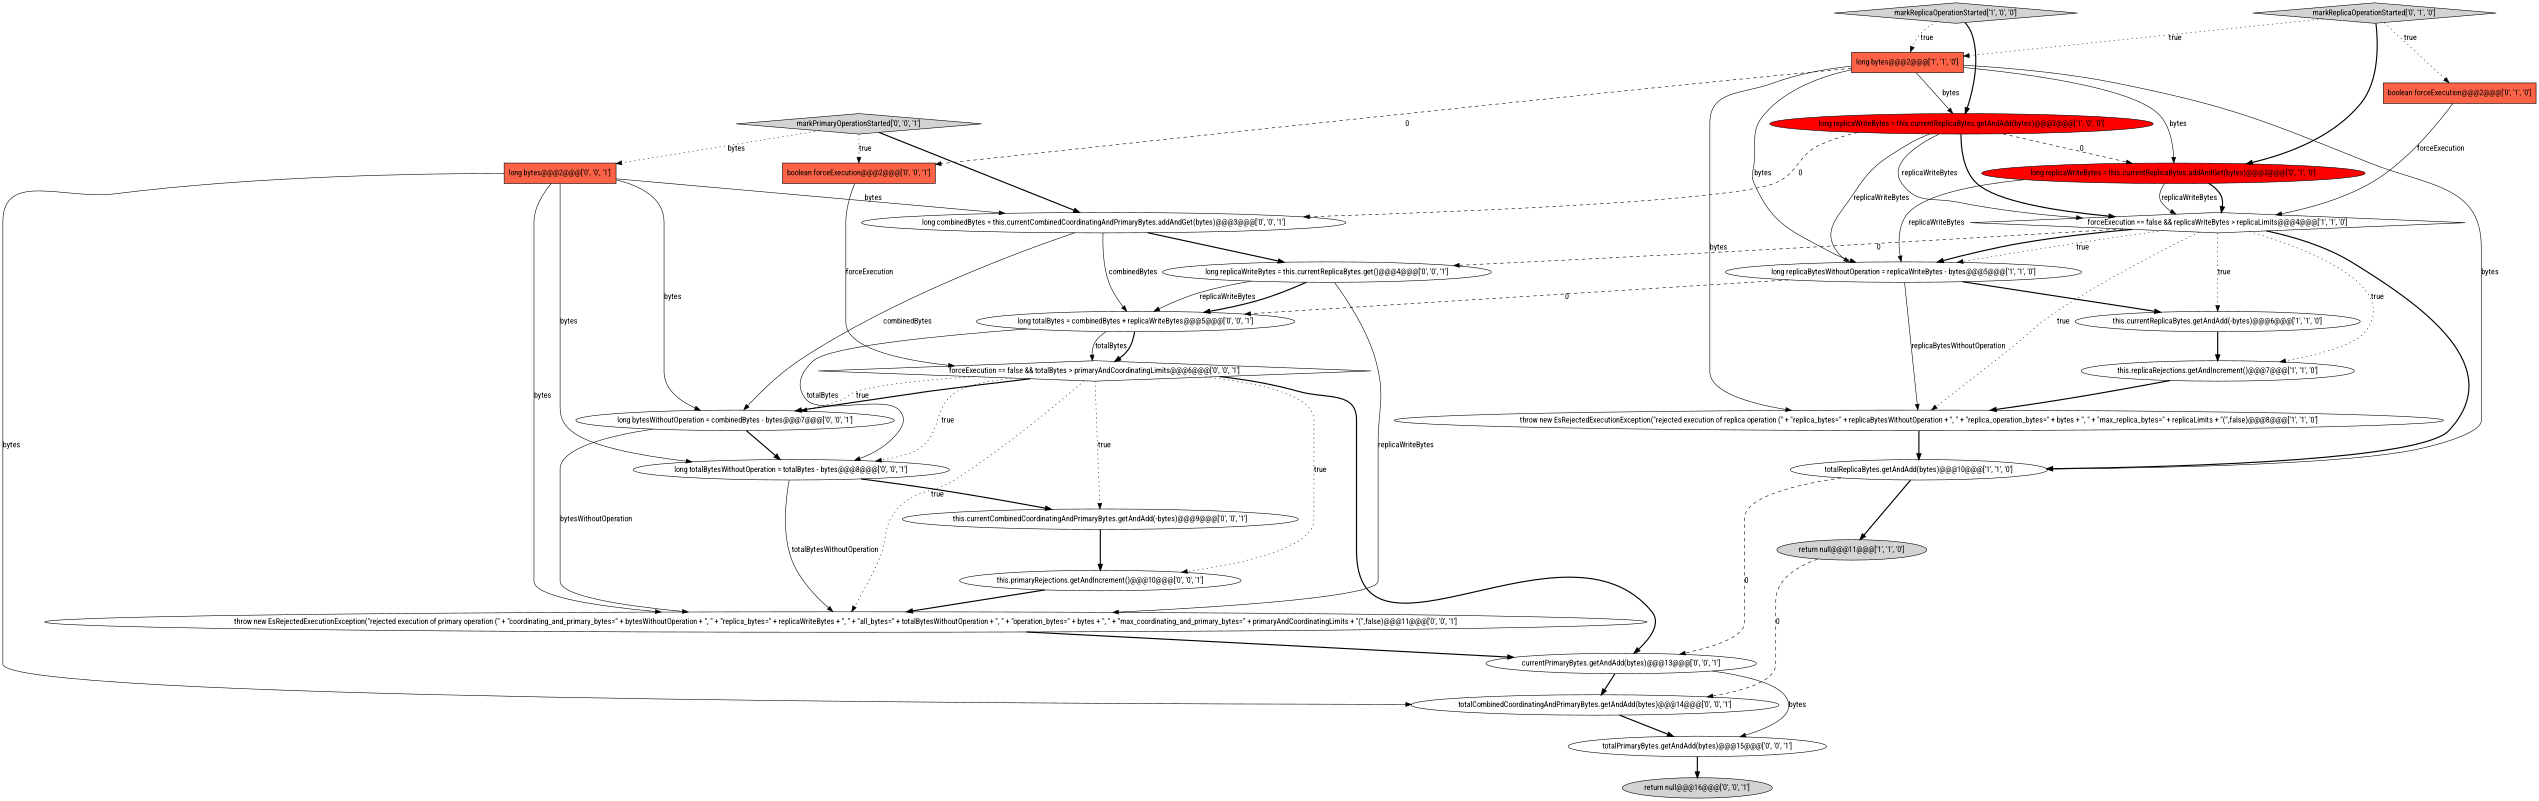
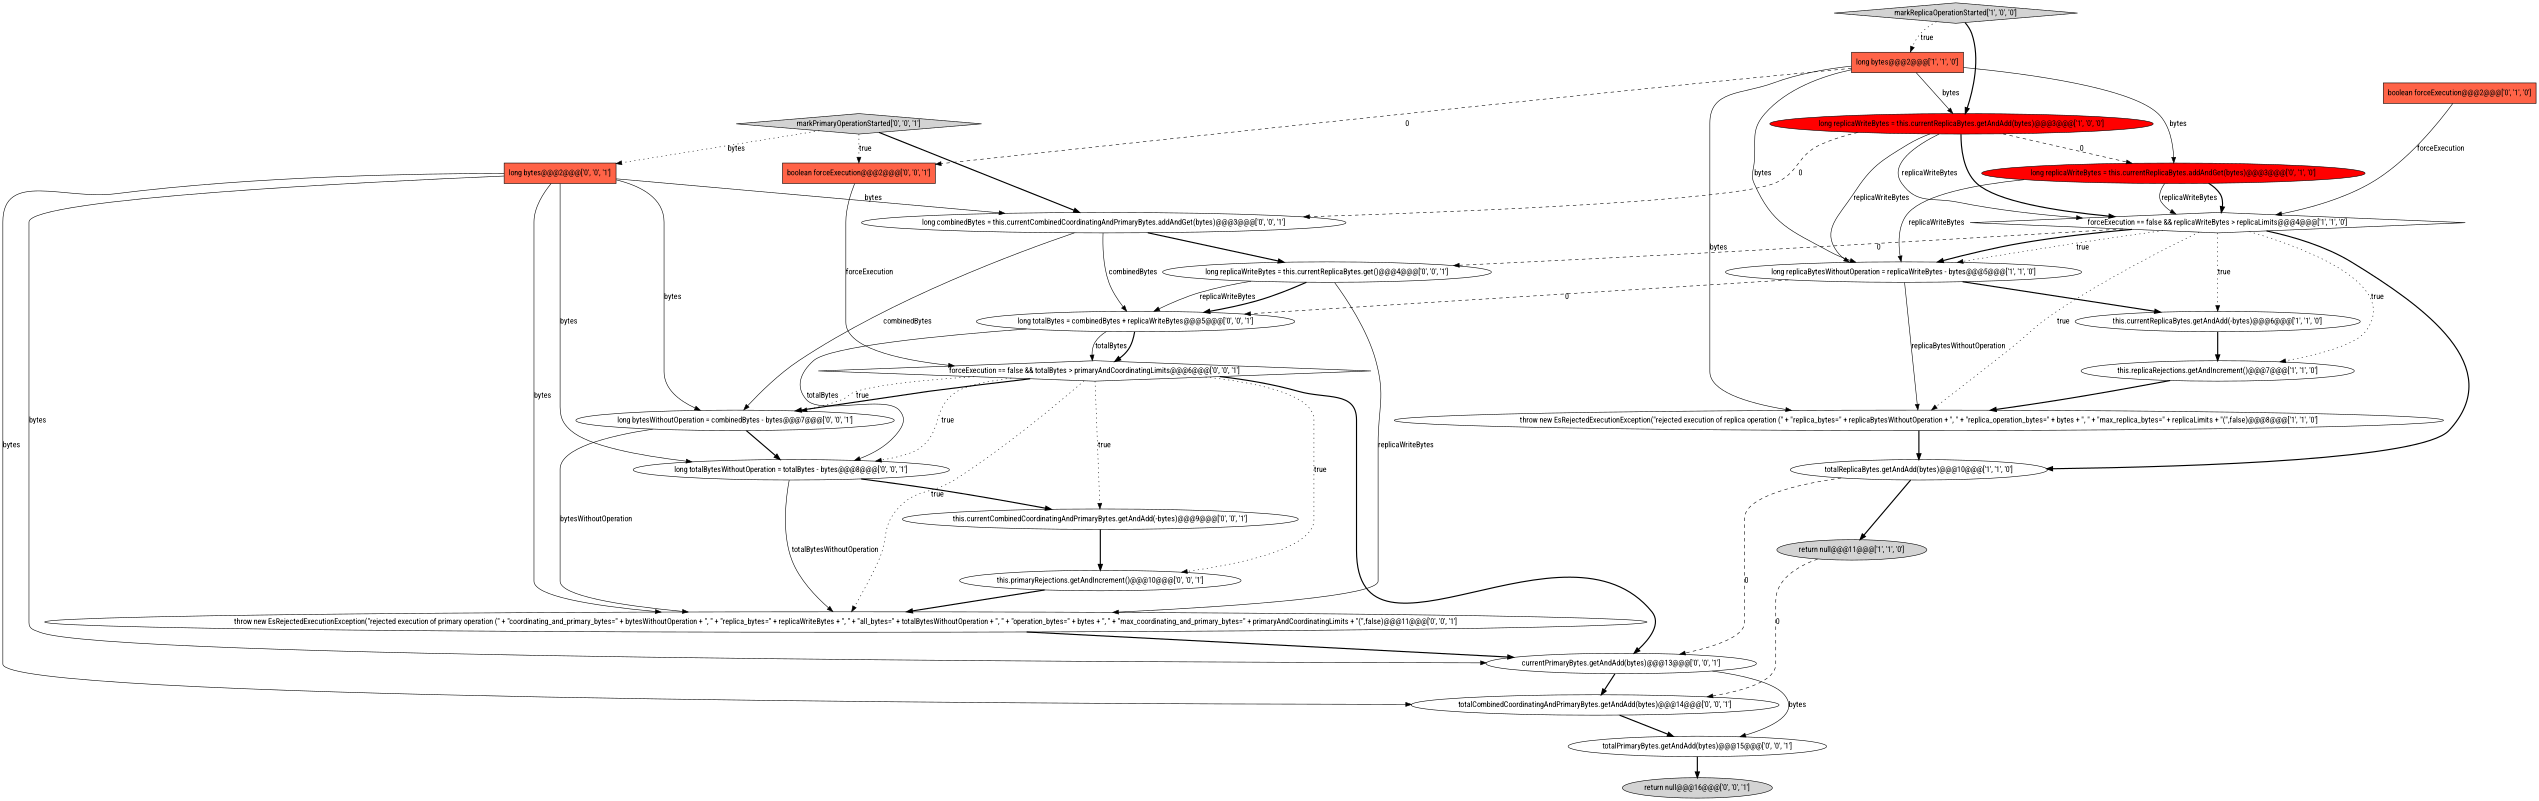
(2374, 13) -> none
(2481, 266) -> none
none -> (312, 650)
